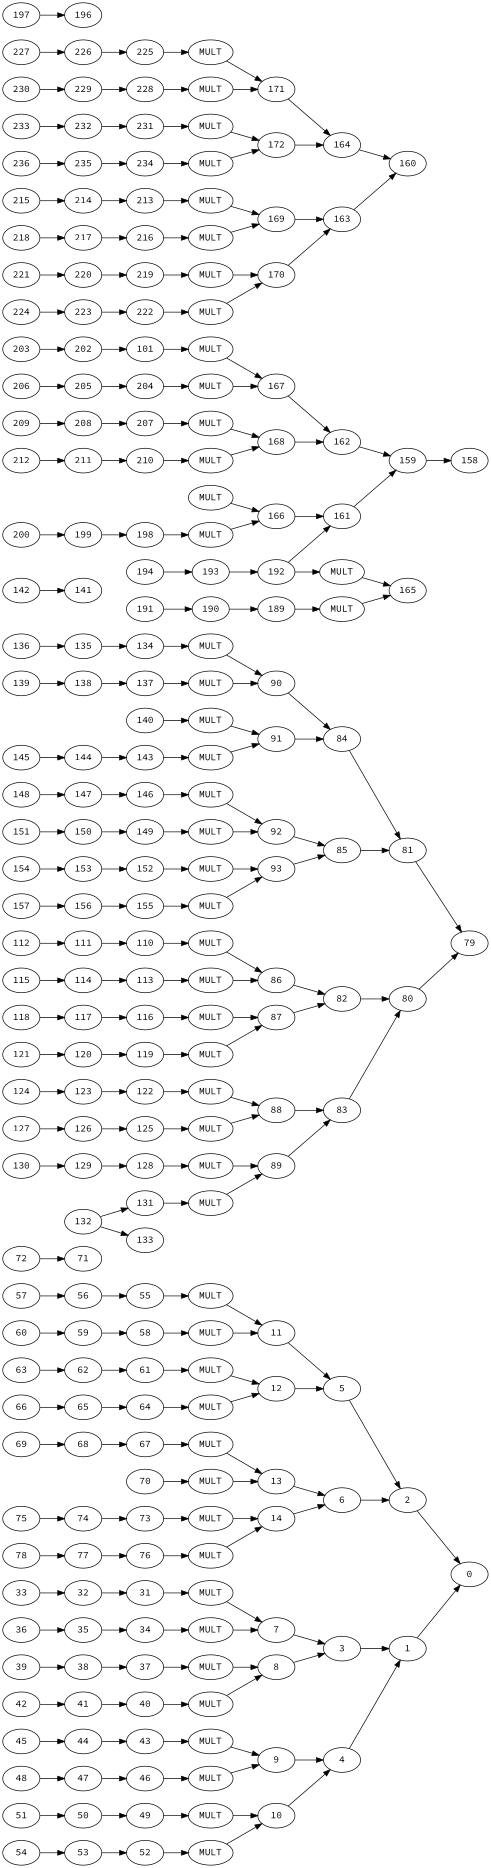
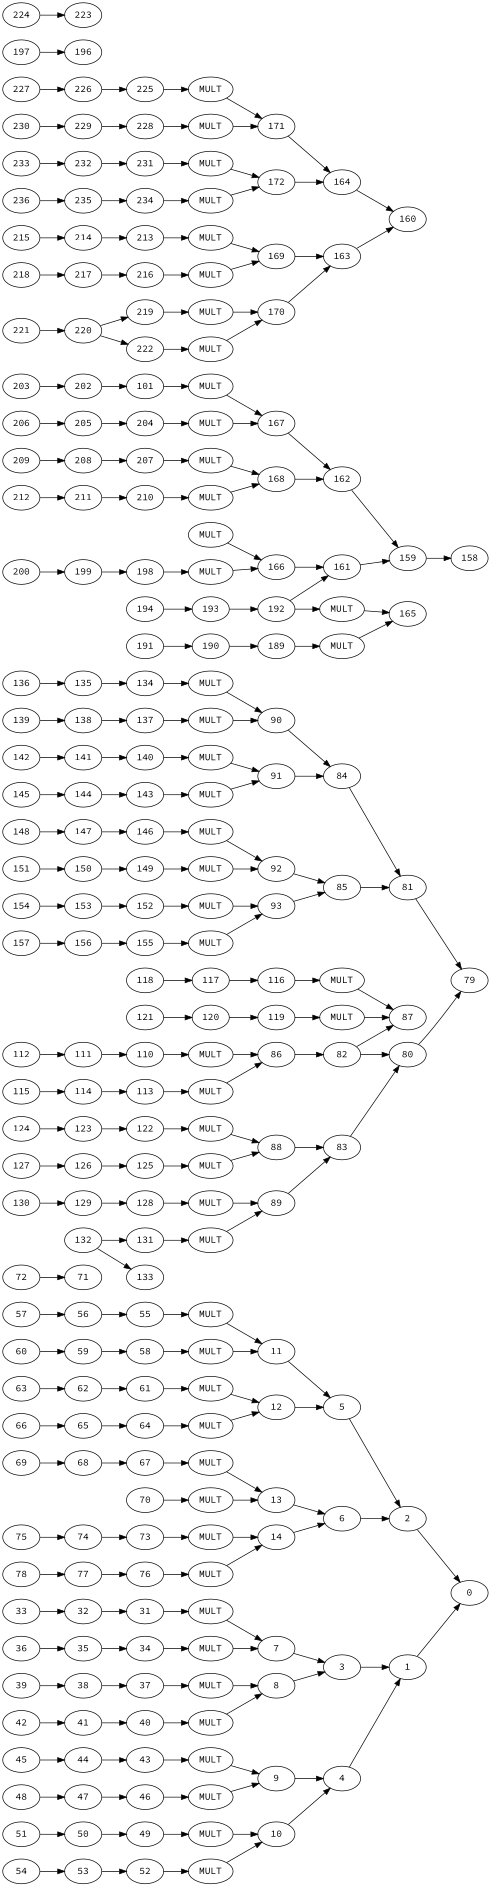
(111, 312) -> (111, 339)
none -> (111, 758)
(306, 1009) -> (372, 1038)
